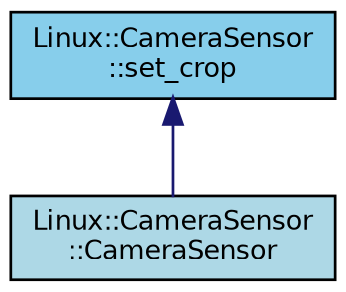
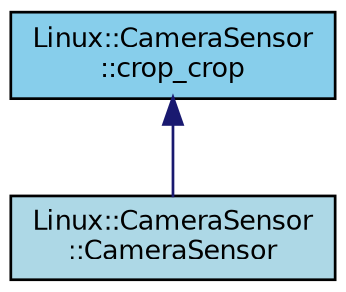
(173, 55) -> (173, 55)
